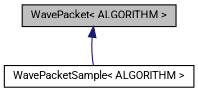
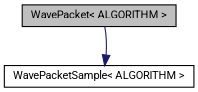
(92, 52) -> (106, 41)
